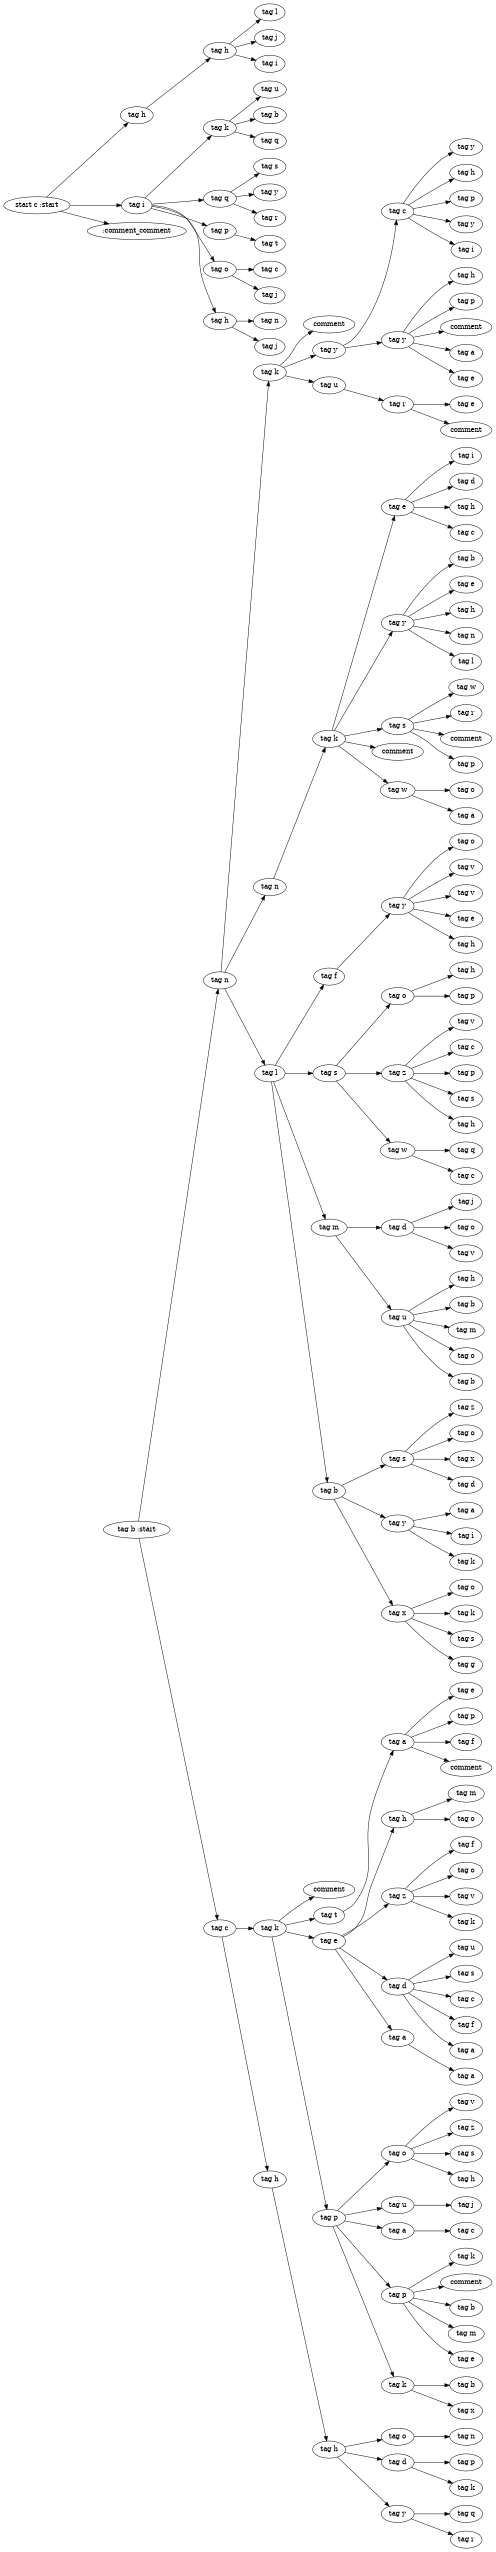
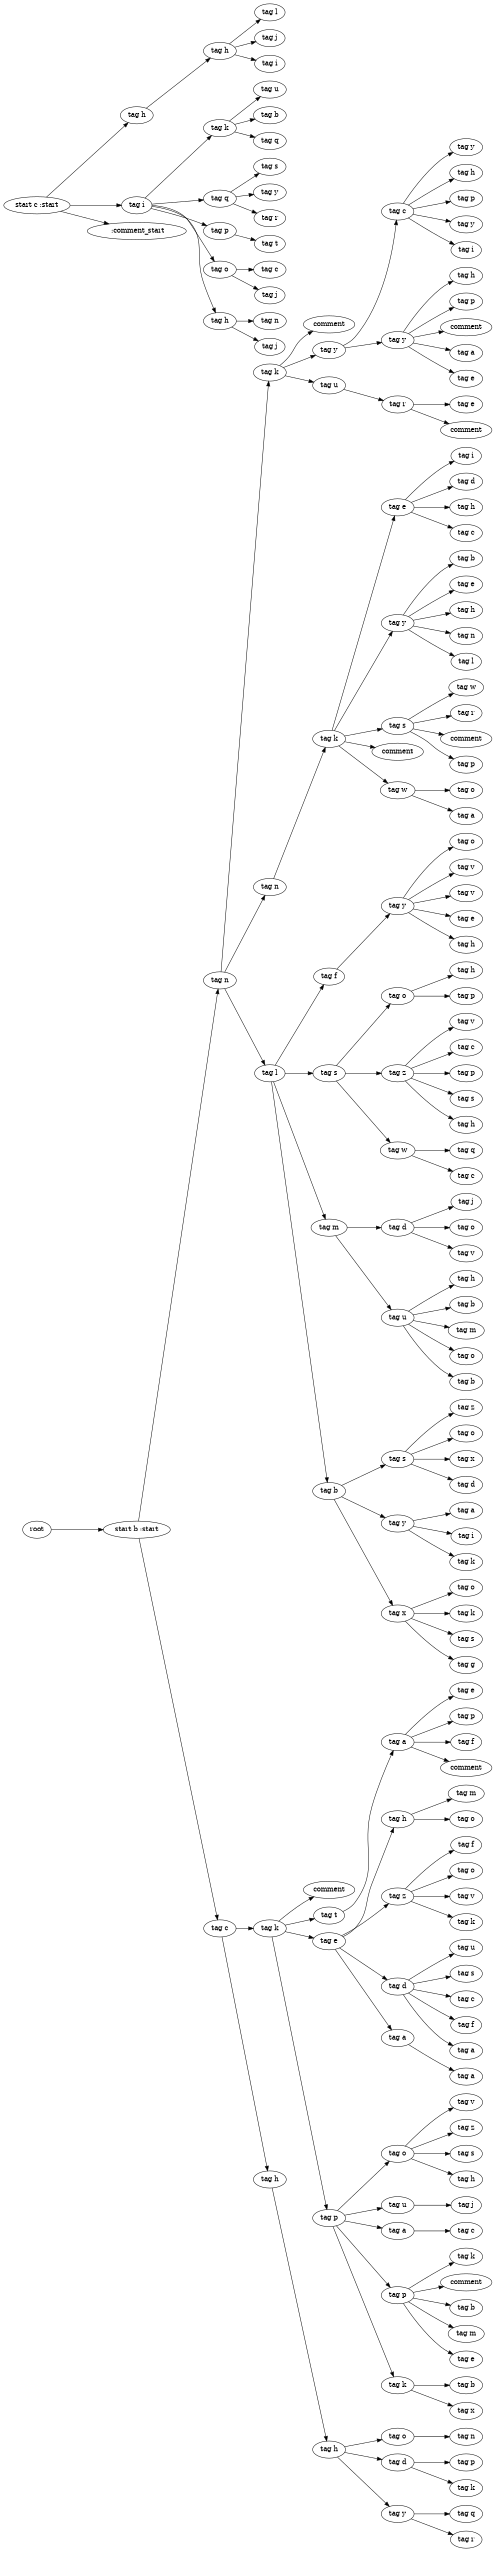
(137, 231) -> (137, 231)
none -> (37, 1530)
(137, 1530) -> (137, 1530)
